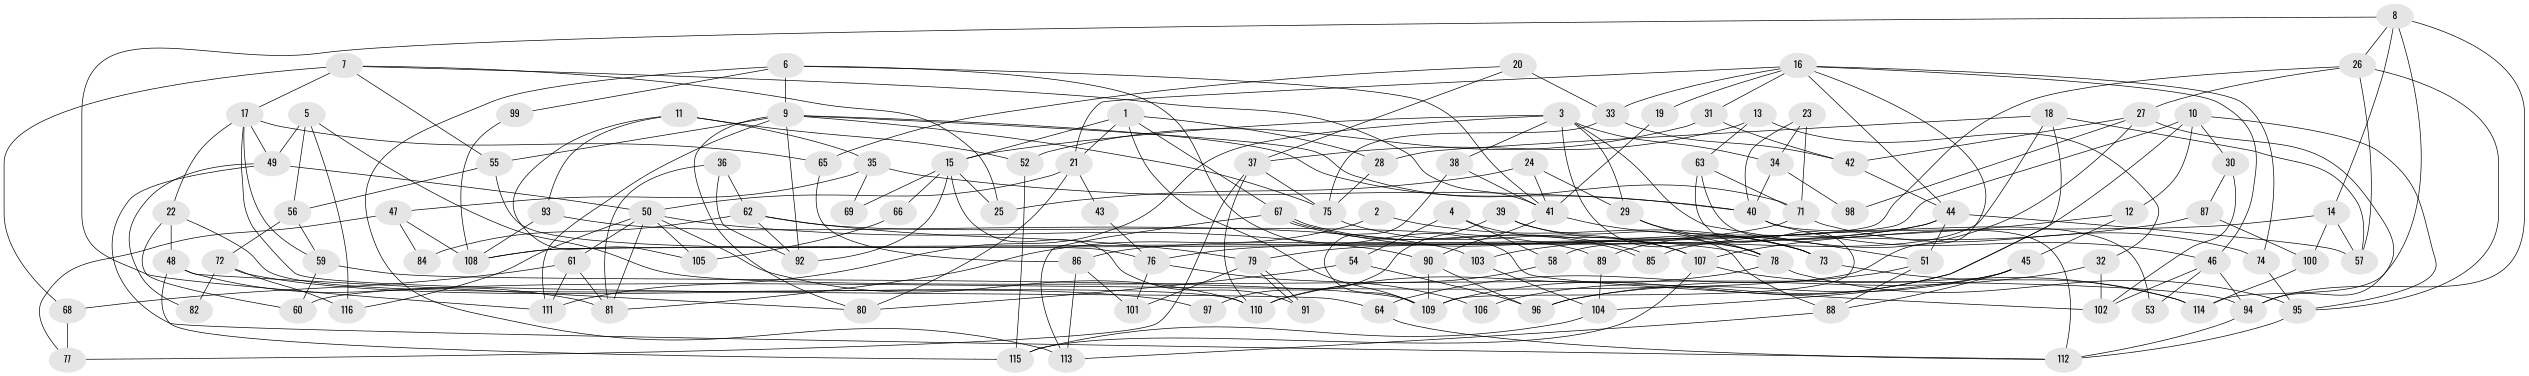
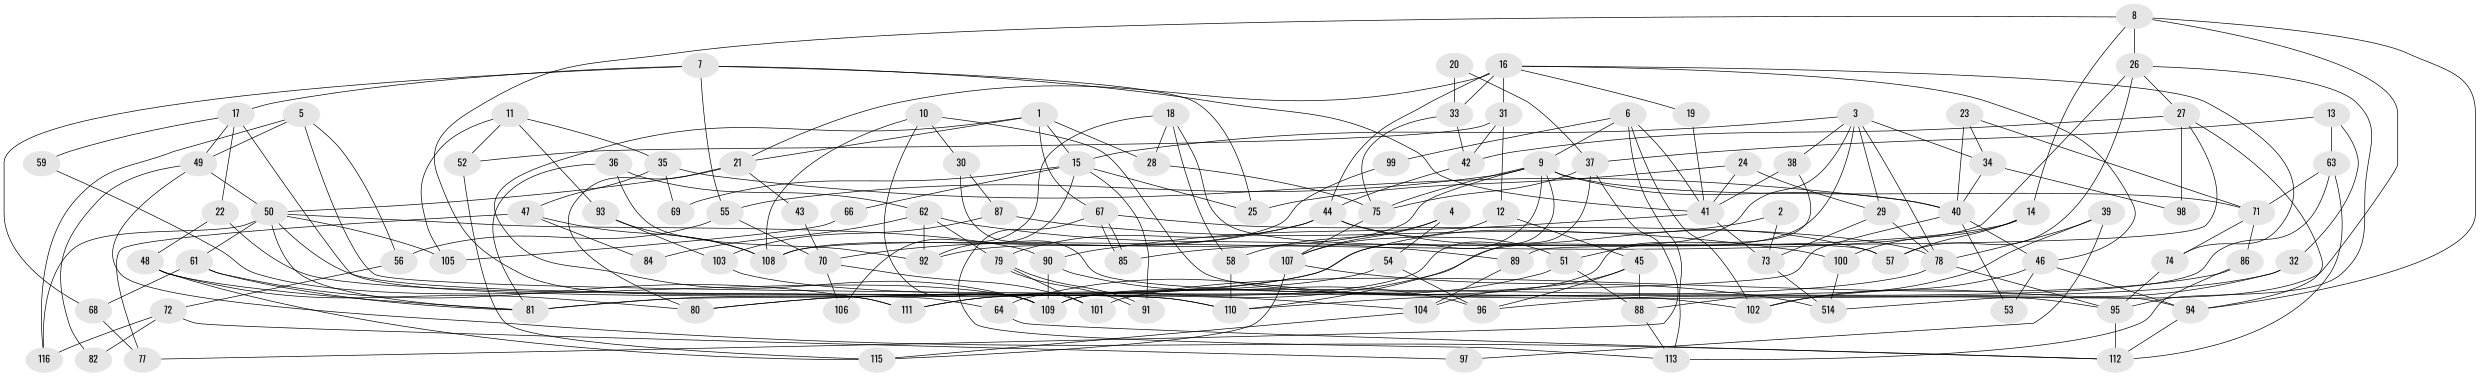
(823, 164) -> none
(2179, 173) -> (1502, 164)
(307, 237) -> none
(1152, 262) -> (823, 262)
none -> (1251, 294)
(298, 311) -> none
(2199, 311) -> (1828, 311)
